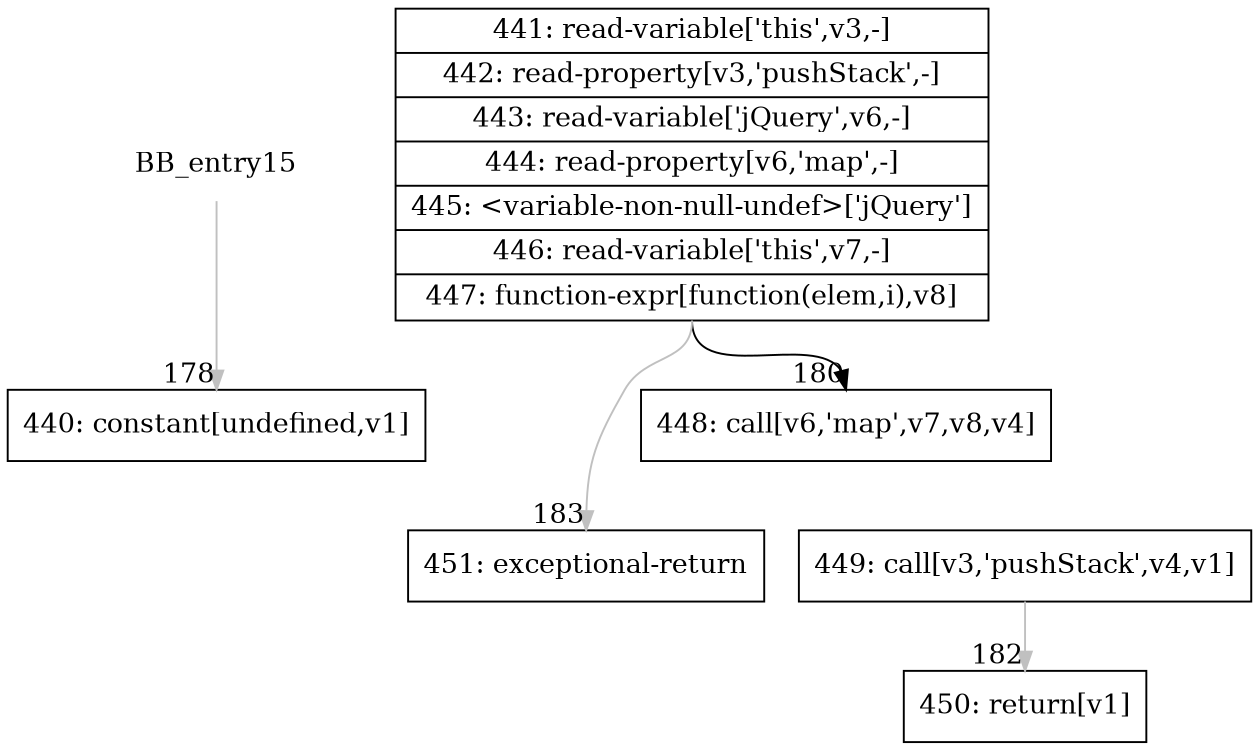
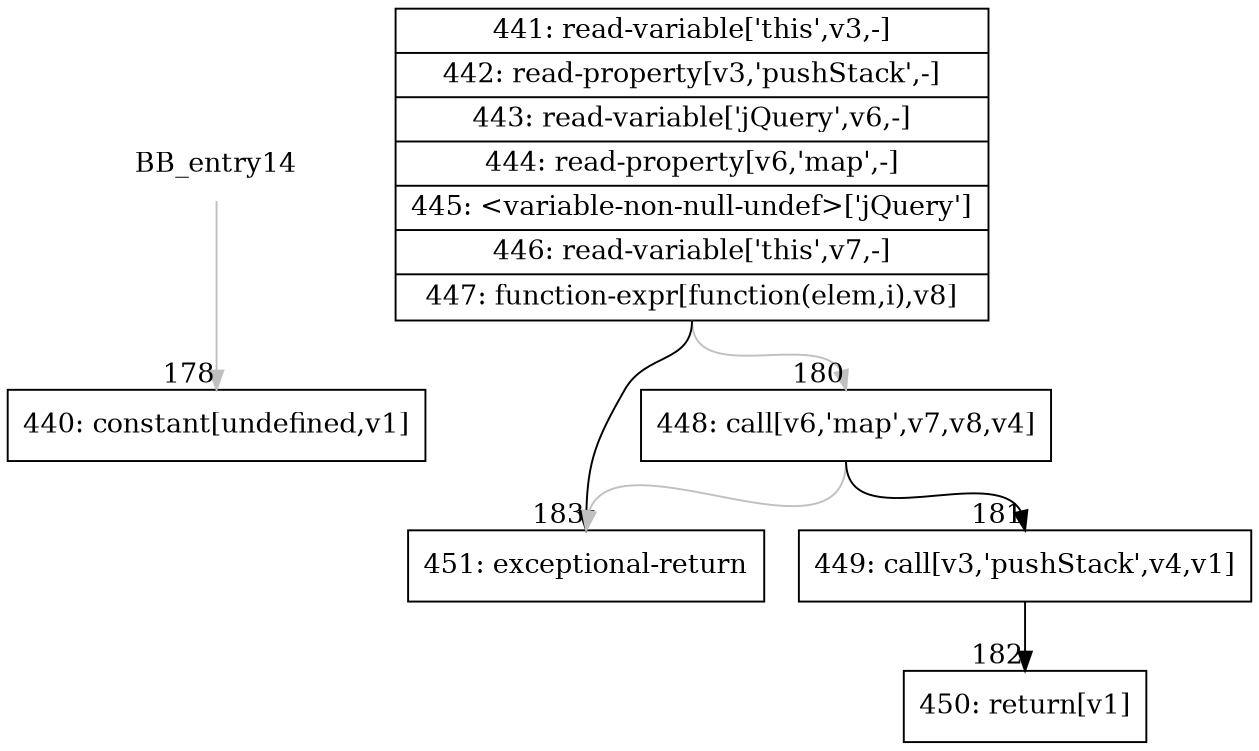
(217, 165) -> (217, 165)
(759, 355) -> (759, 355)
(618, 402) -> (618, 402)
none -> (926, 497)
none -> (726, 498)
(1025, 626) -> (1025, 626)
